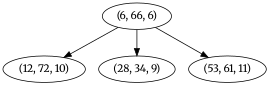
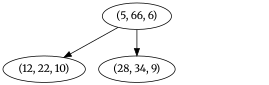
(137, 16) -> (137, 16)
(44, 69) -> (44, 69)
(227, 69) -> none
